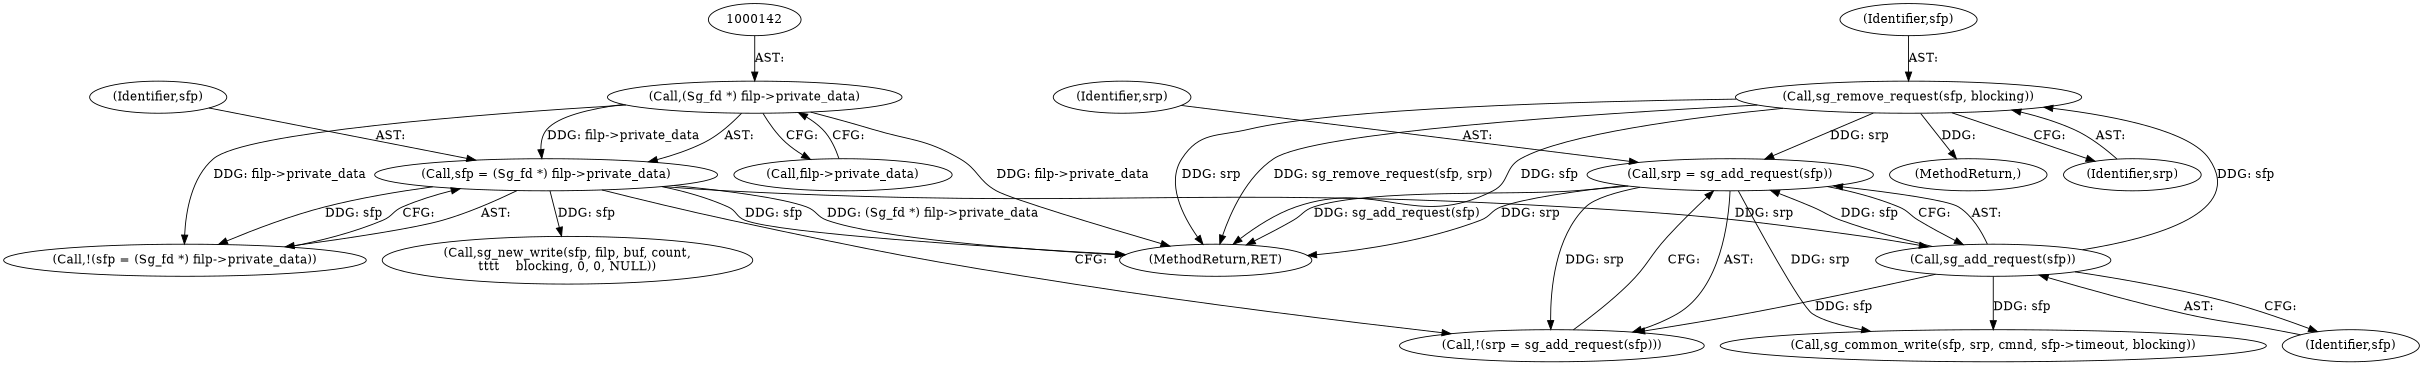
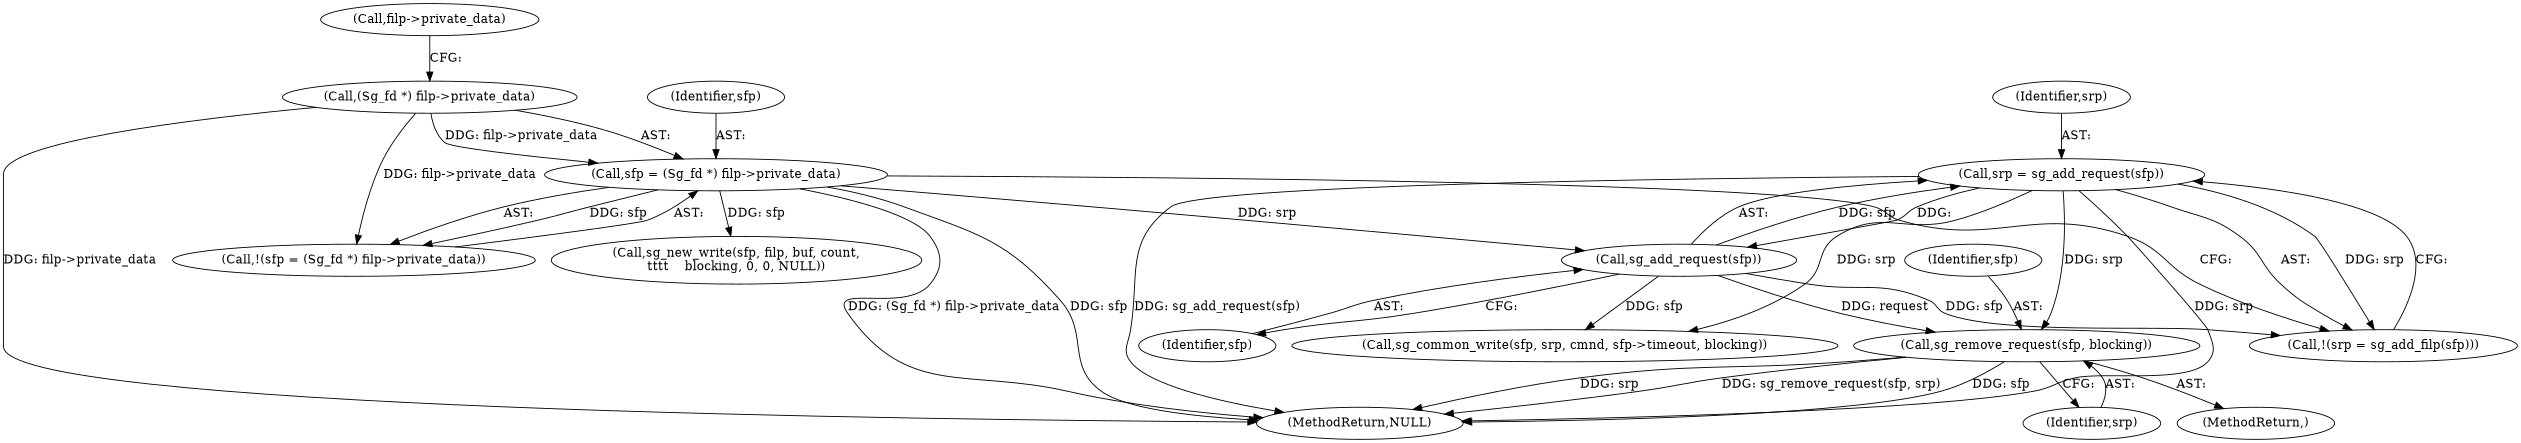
(755, 20) -> none
(1823, 134) -> (2063, 258)
(1961, 136) -> (2194, 385)
(780, 137) -> none
(2246, 175) -> (1885, 307)
(421, 214) -> (691, 214)
(1937, 214) -> (1936, 214)
(1216, 260) -> (1360, 423)
(1552, 346) -> (2383, 346)
